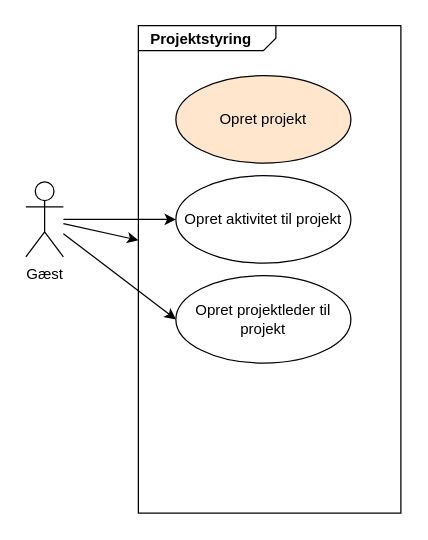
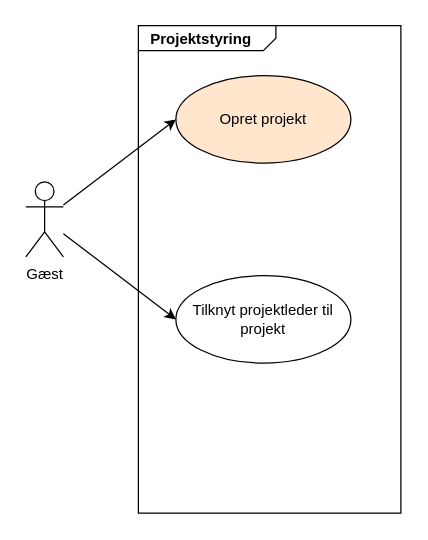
(115, 219) -> none
(263, 219) -> none
(97, 231) -> (117, 164)
(263, 319) -> (263, 319)
